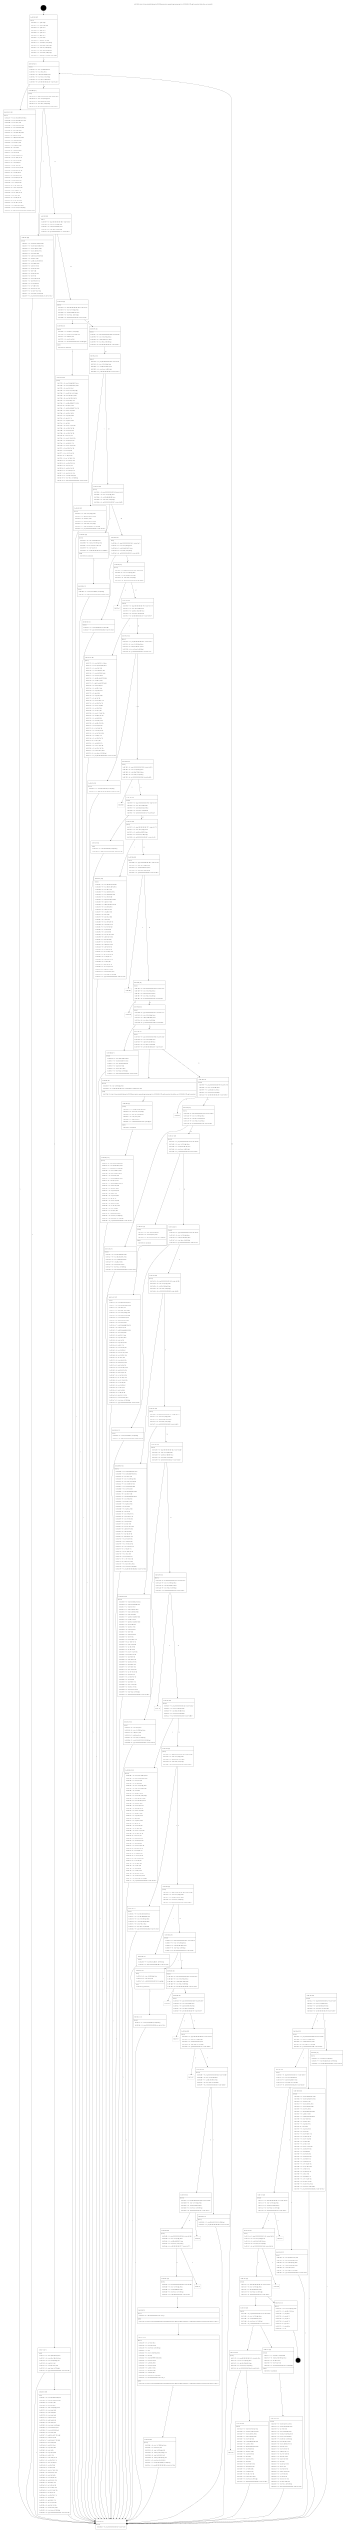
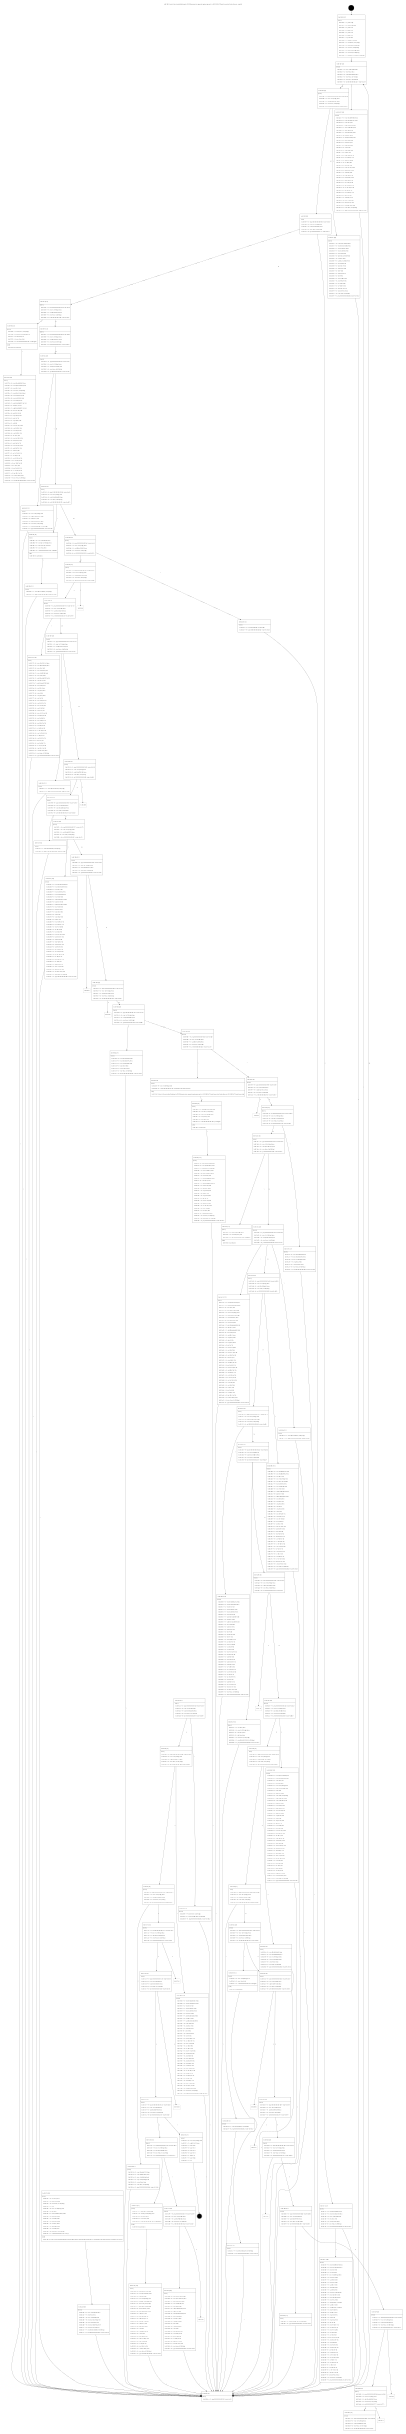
(178, 2316) -> none
